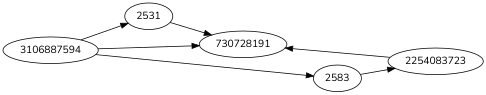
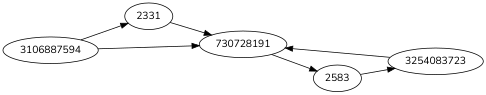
(149, 16) -> (149, 16)
(436, 61) -> (436, 61)
(201, 65) -> (291, 62)
